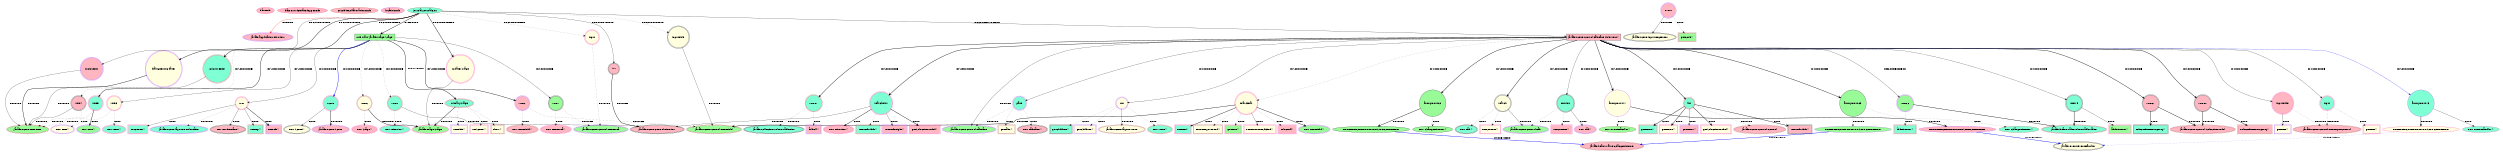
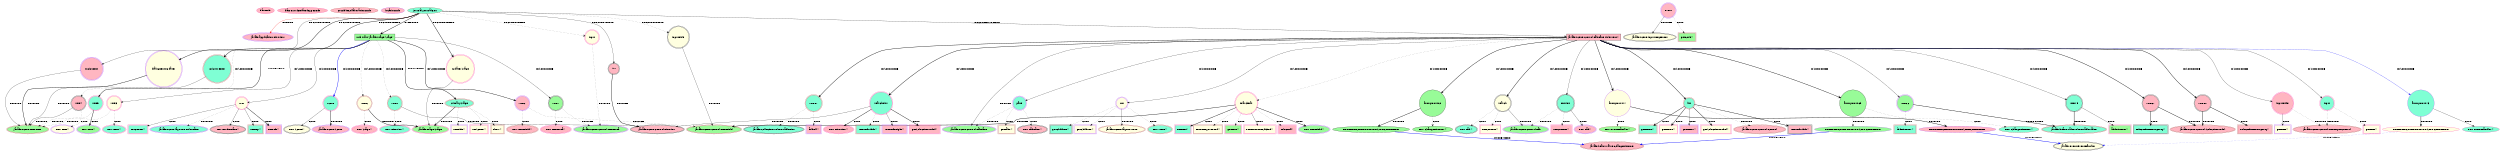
(276, 69) -> (276, 69)
(1895, 69) -> (1895, 69)
(2035, 121) -> (2035, 121)
